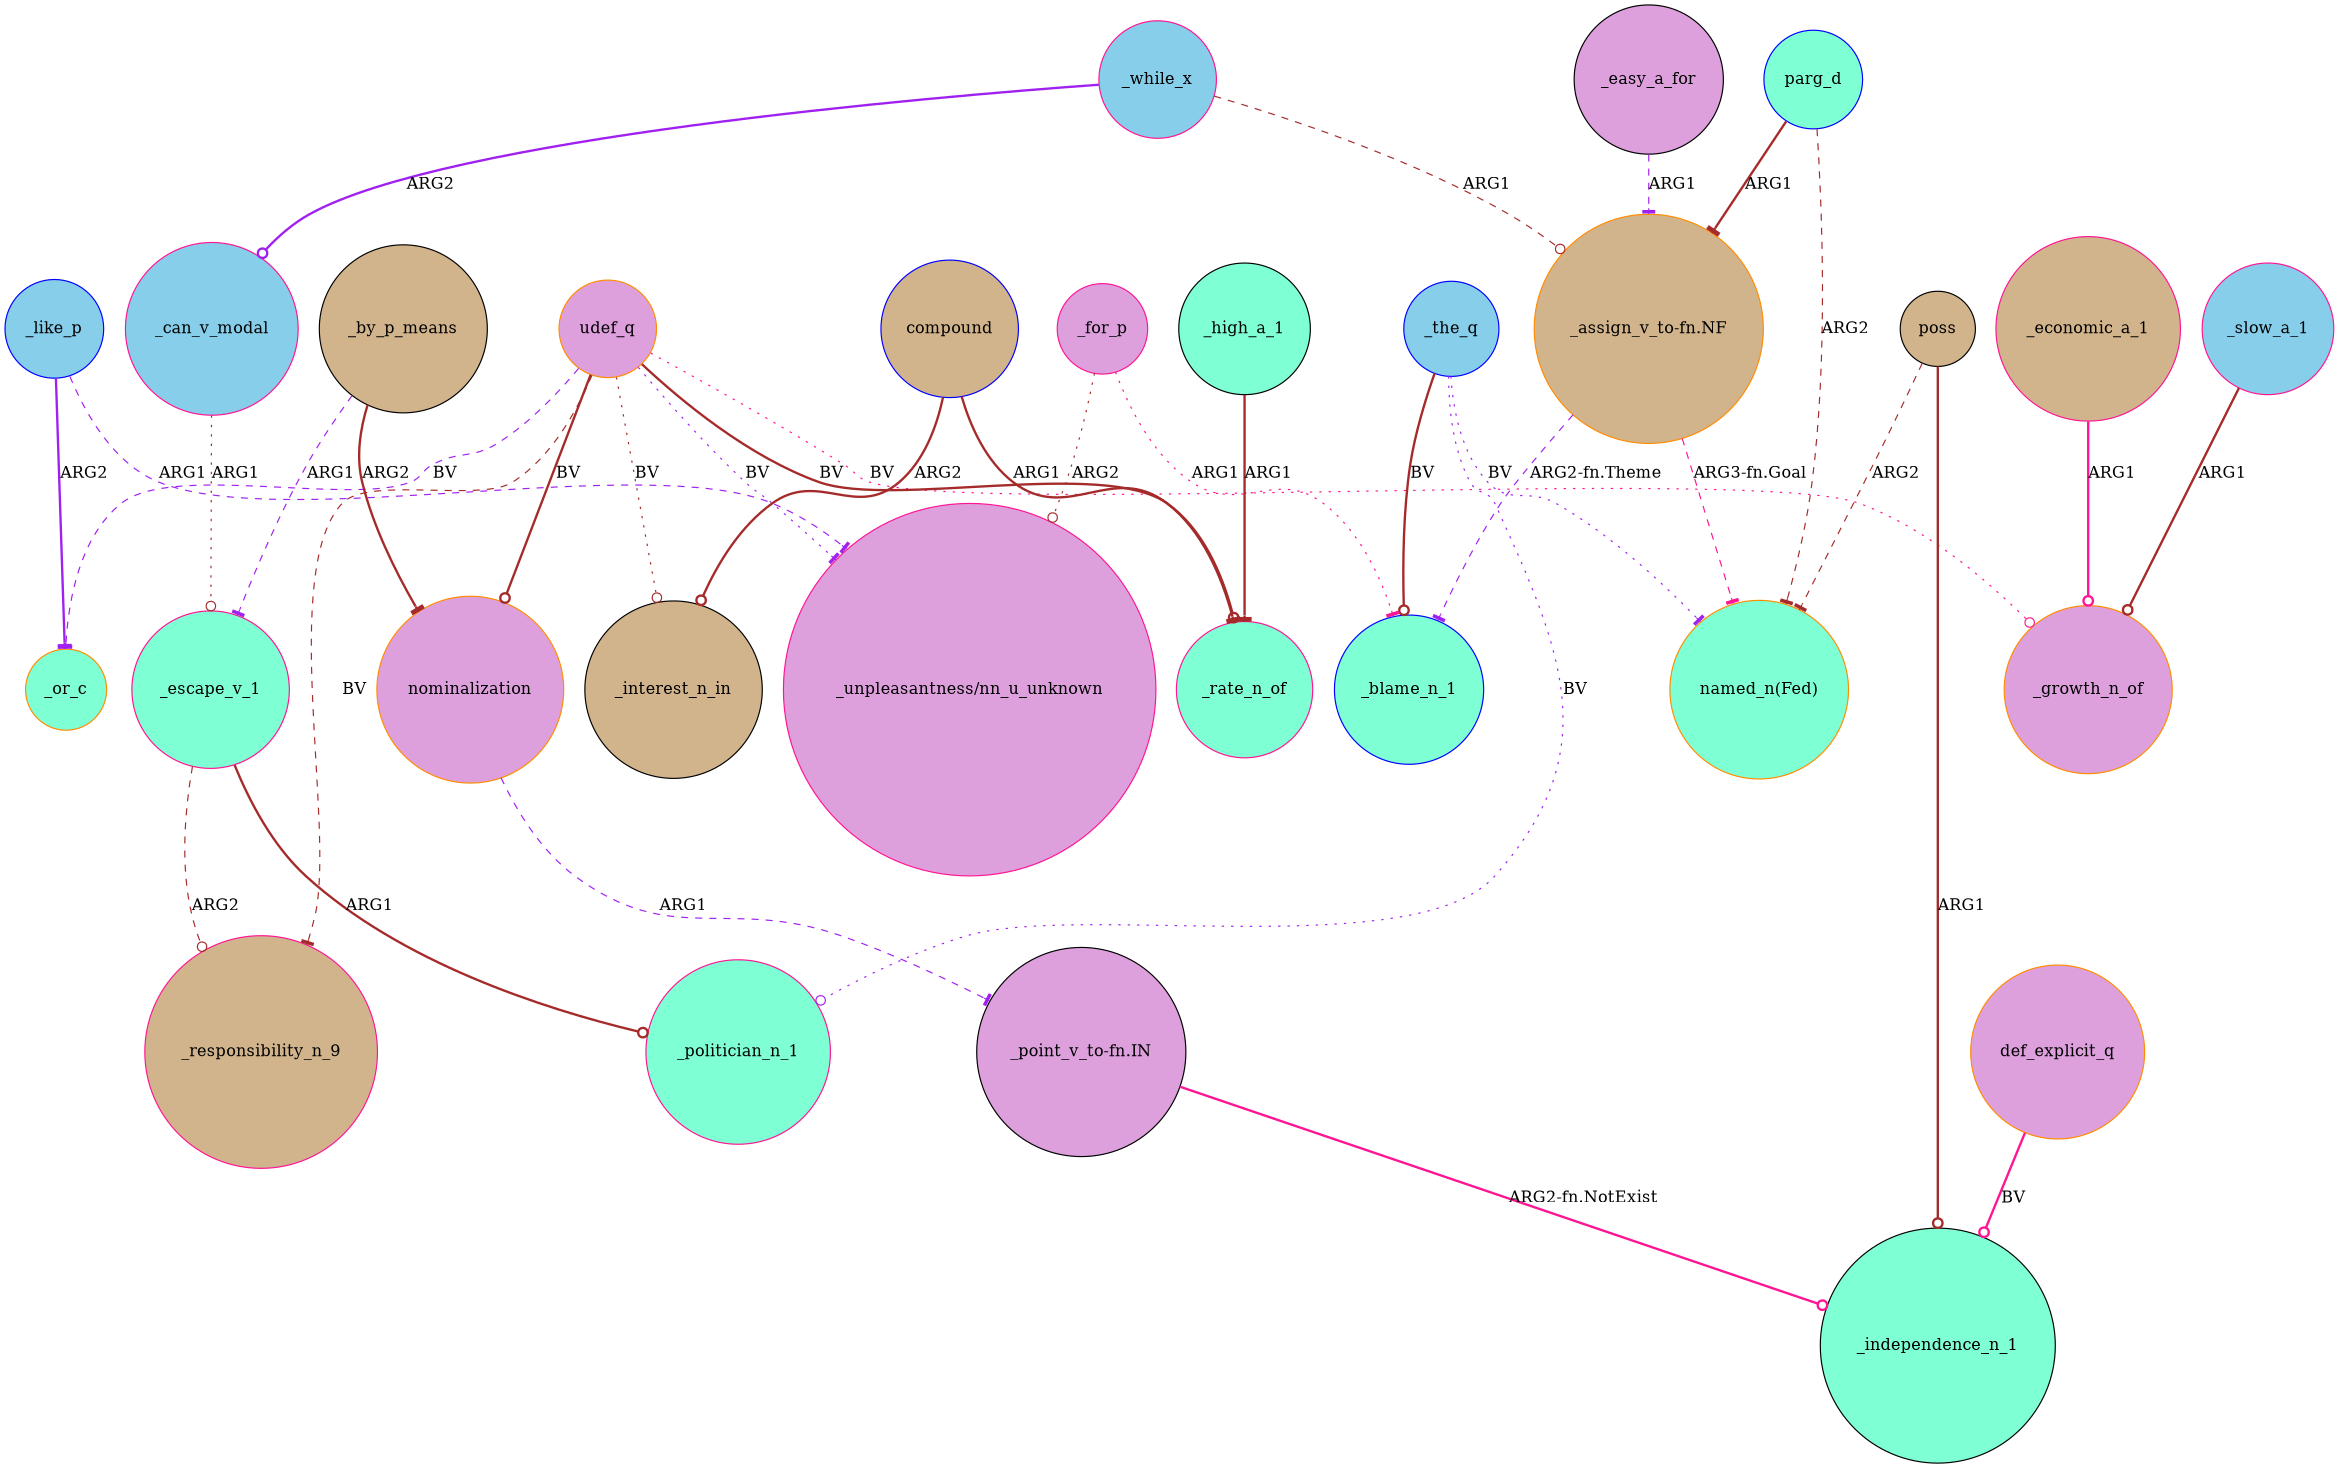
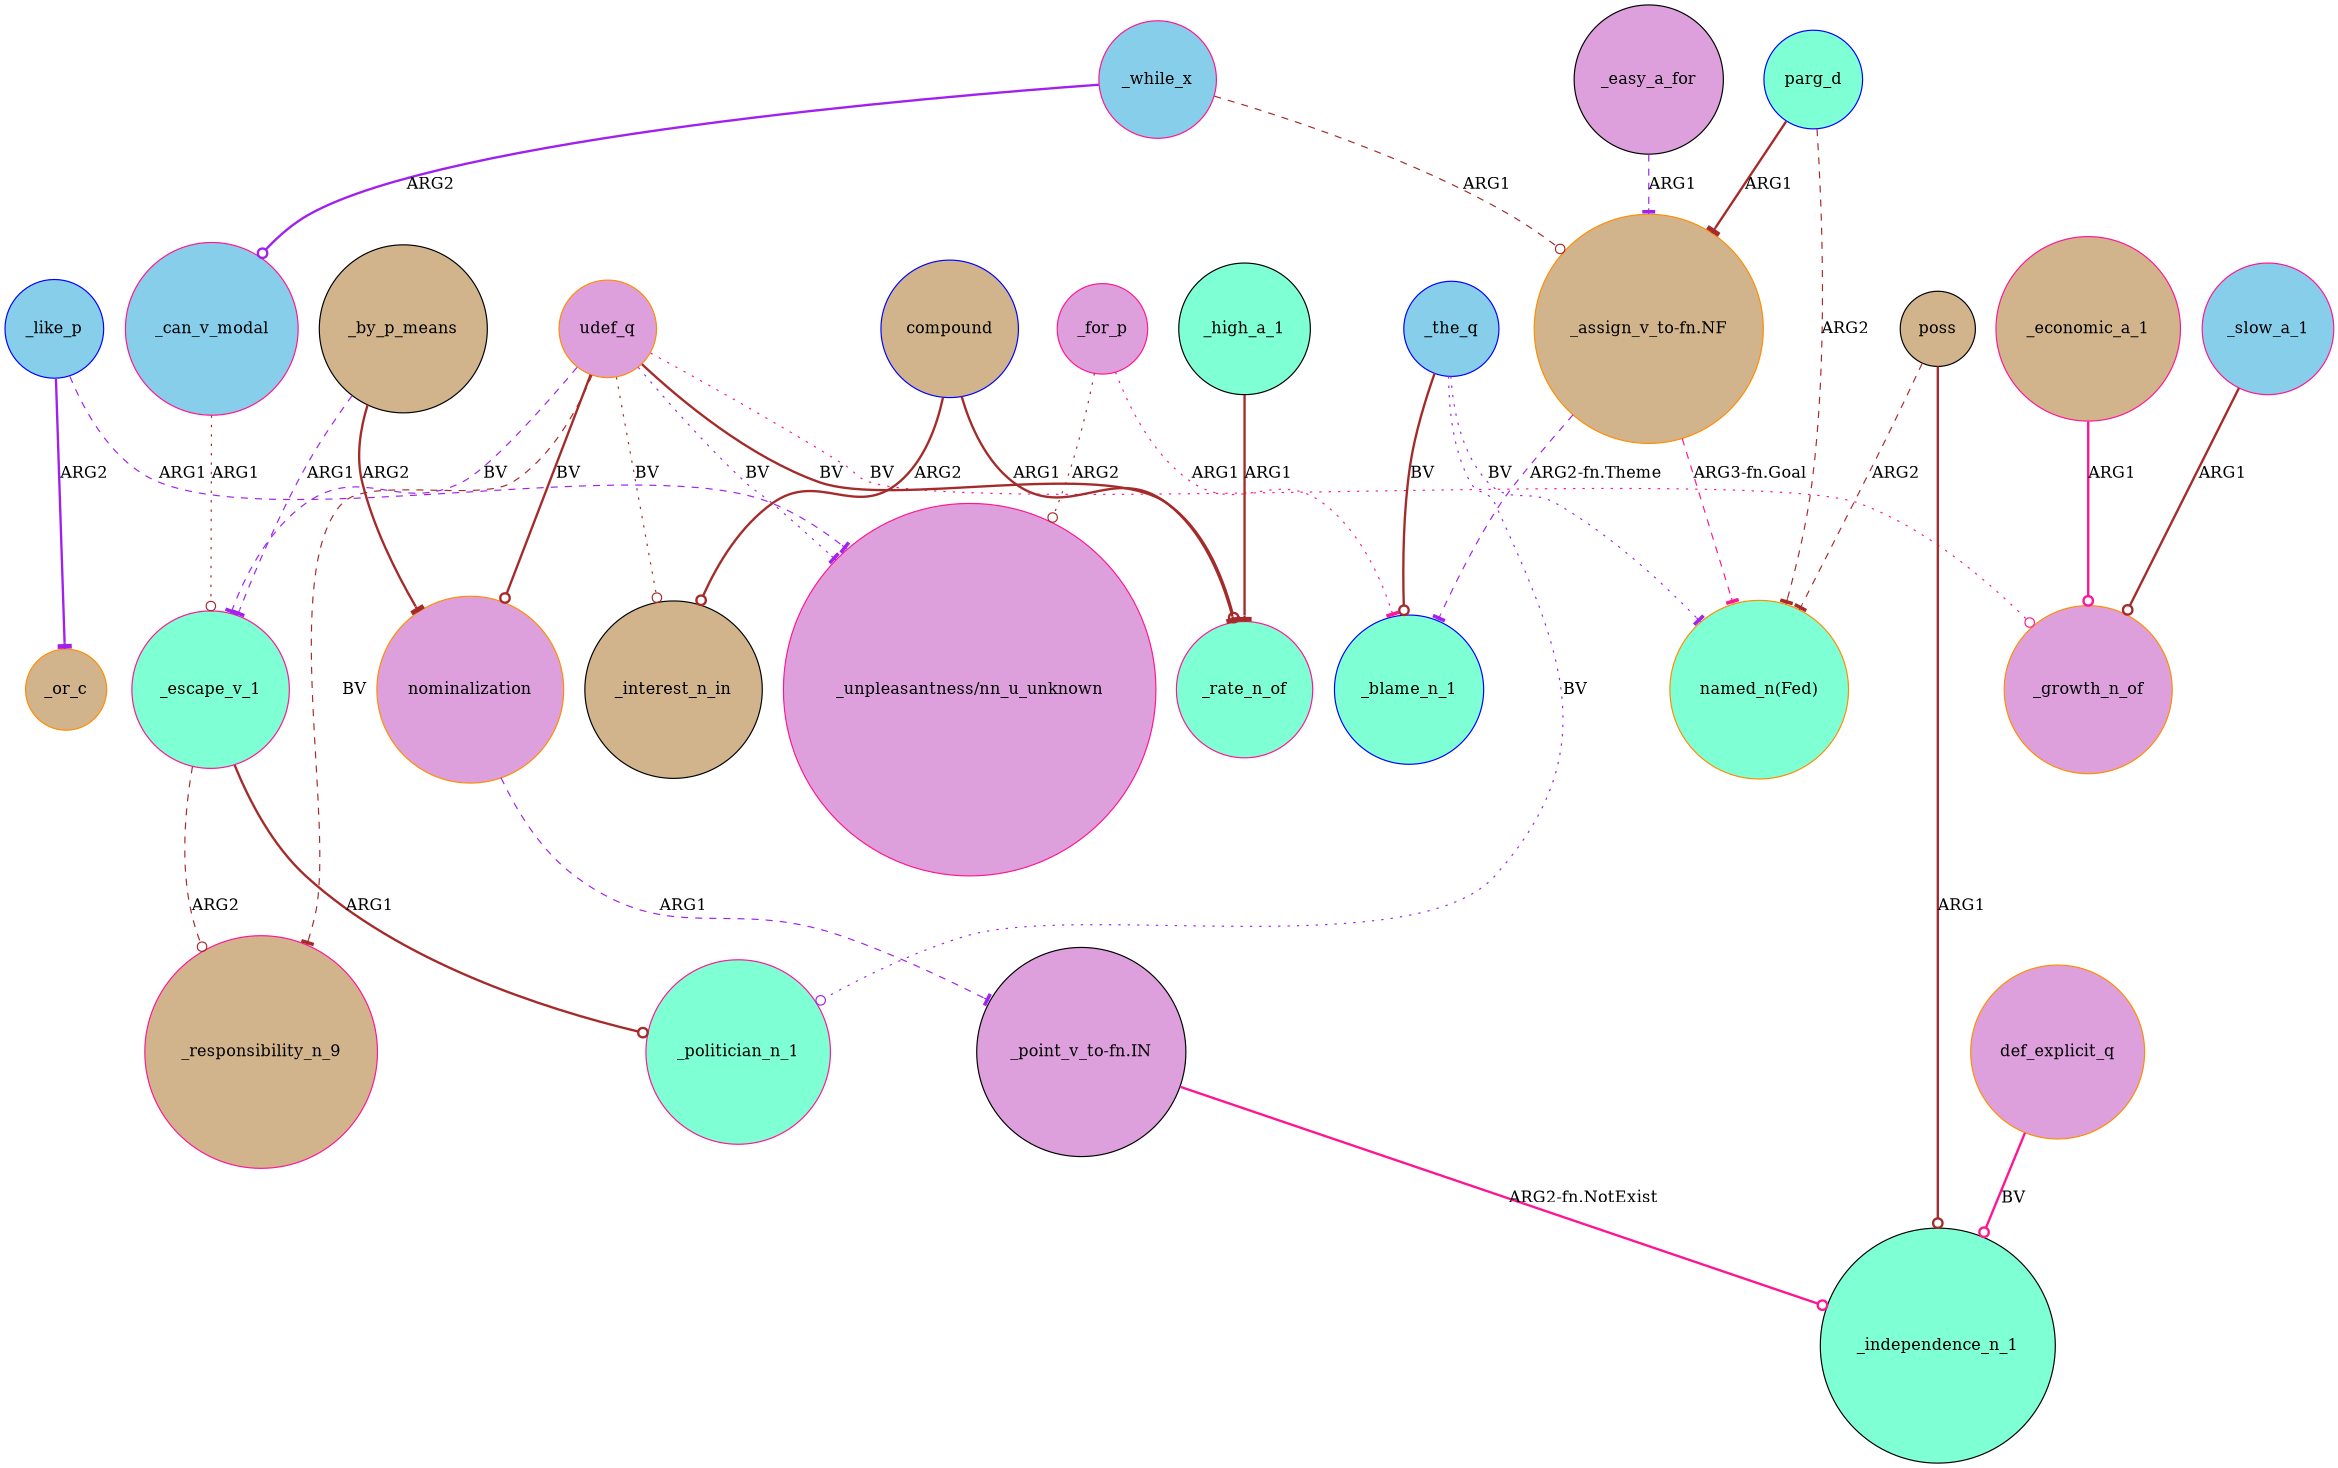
(308, 489) -> (355, 487)
(66, 690) -> (66, 690)
